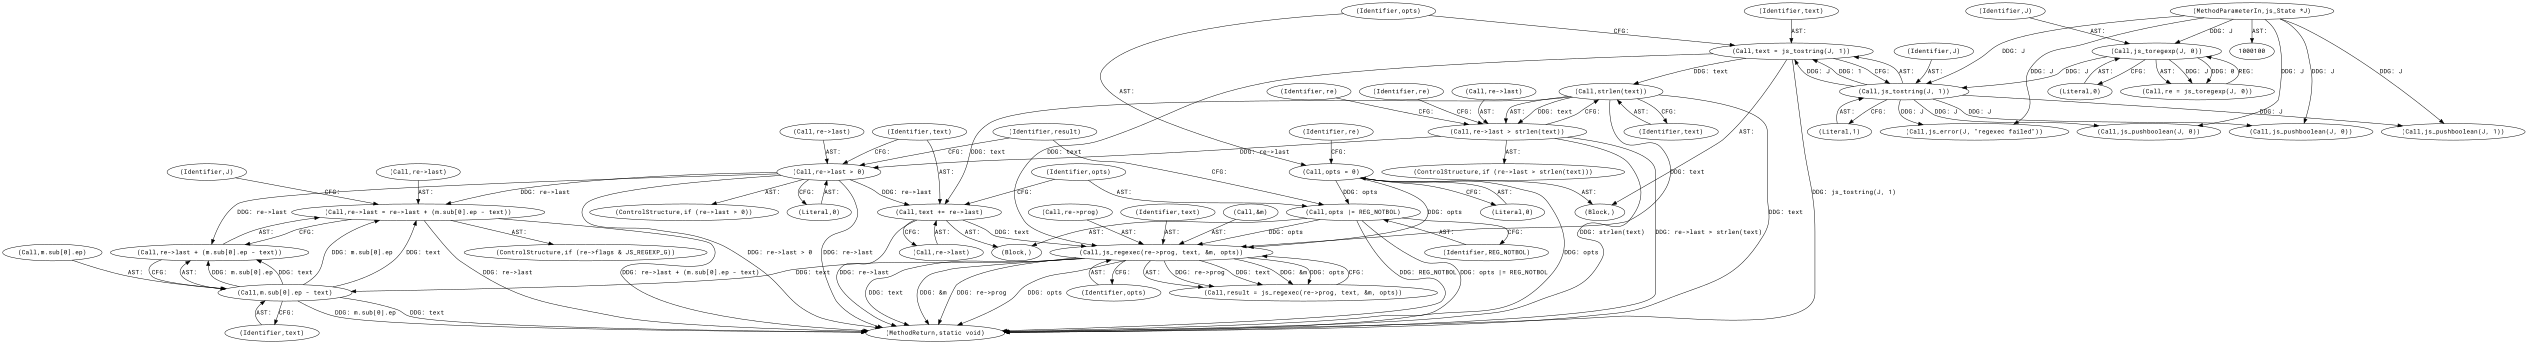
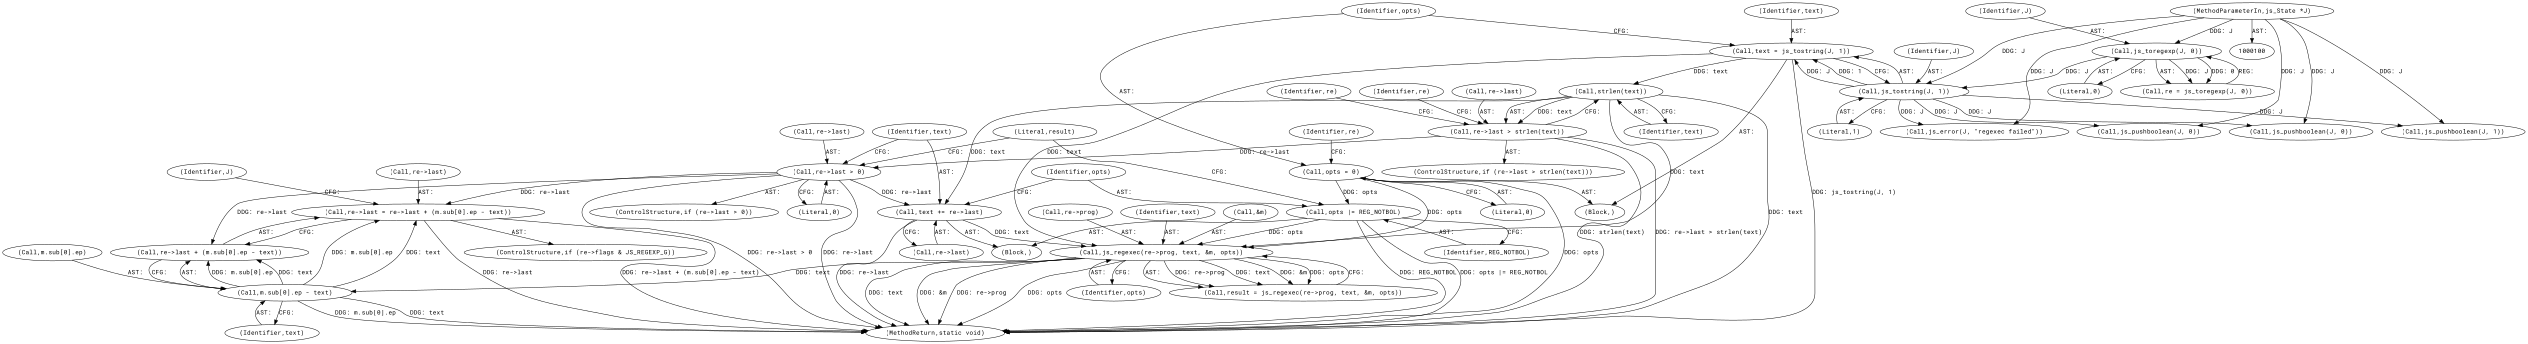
(1045, 132) -> (1045, 132)
